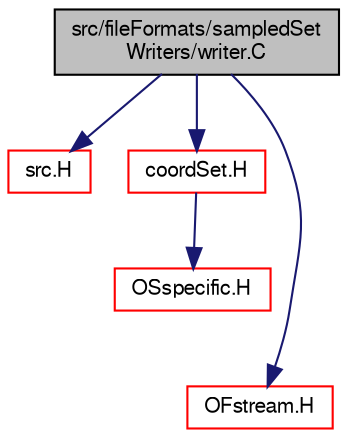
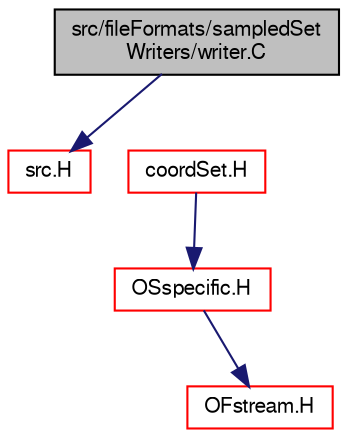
(197, 102) -> none
(301, 212) -> (221, 339)
